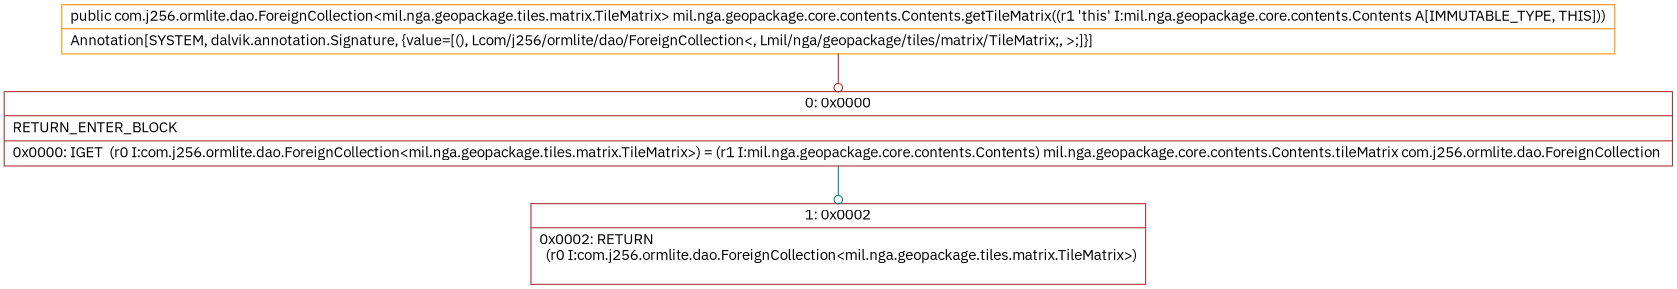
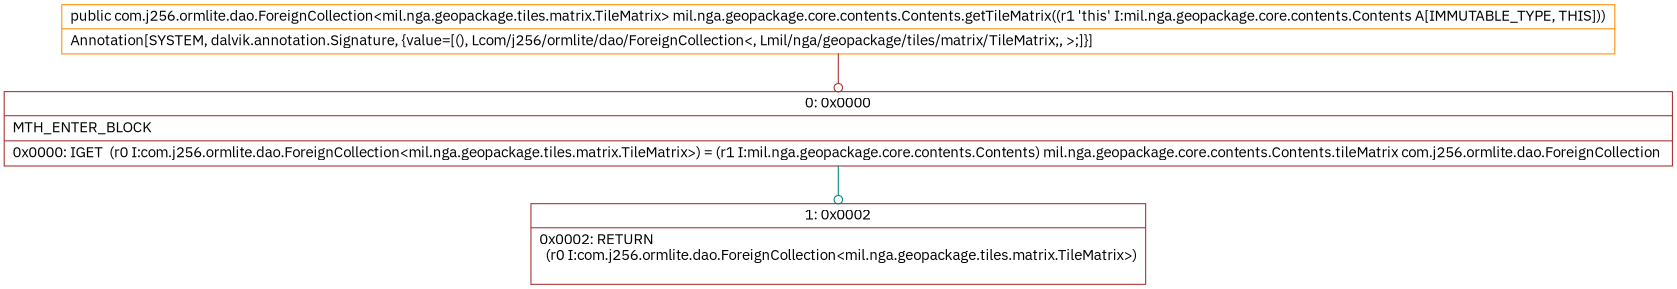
(95, 128) -> (82, 128)
